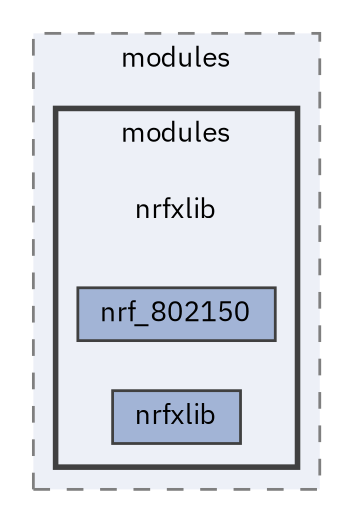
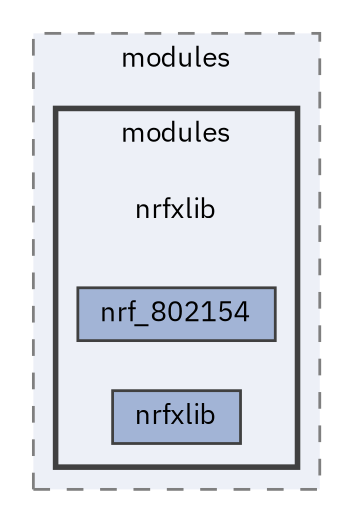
(177, 314) -> (177, 314)
